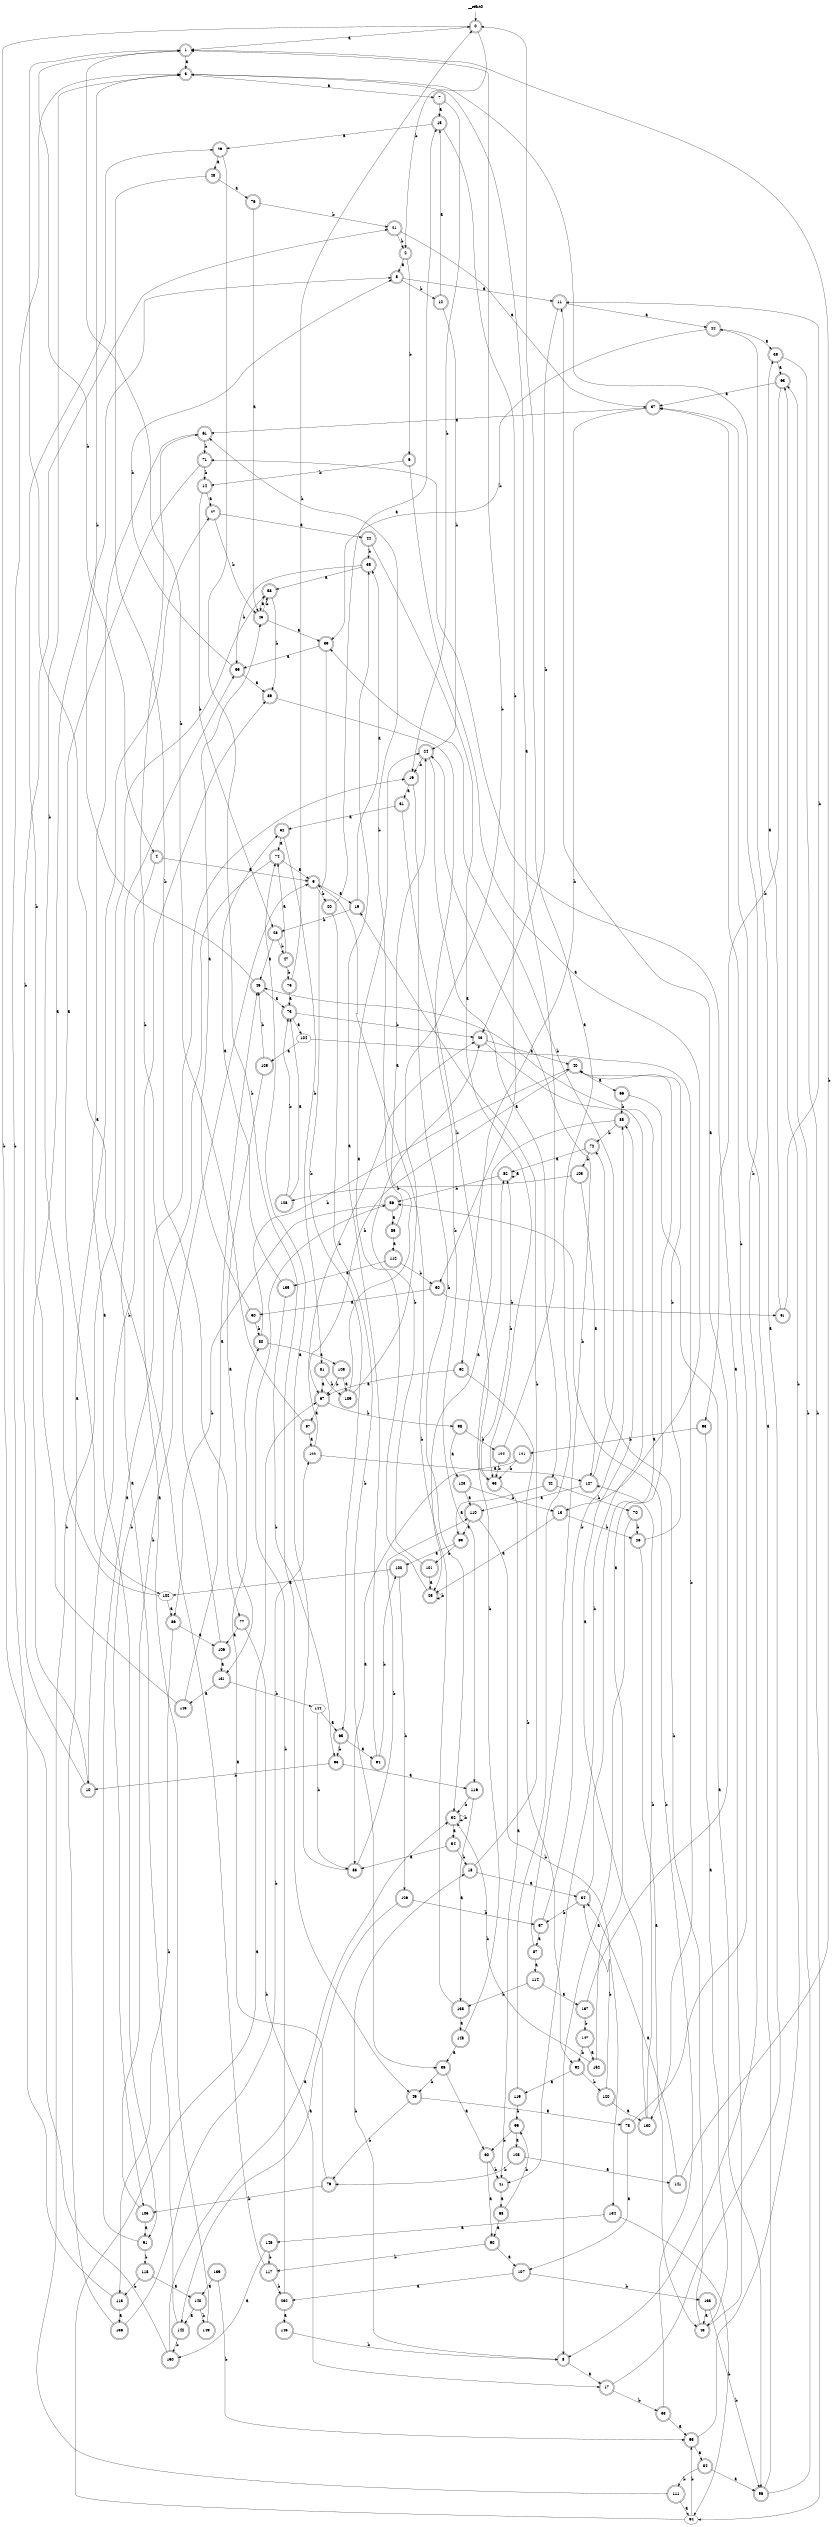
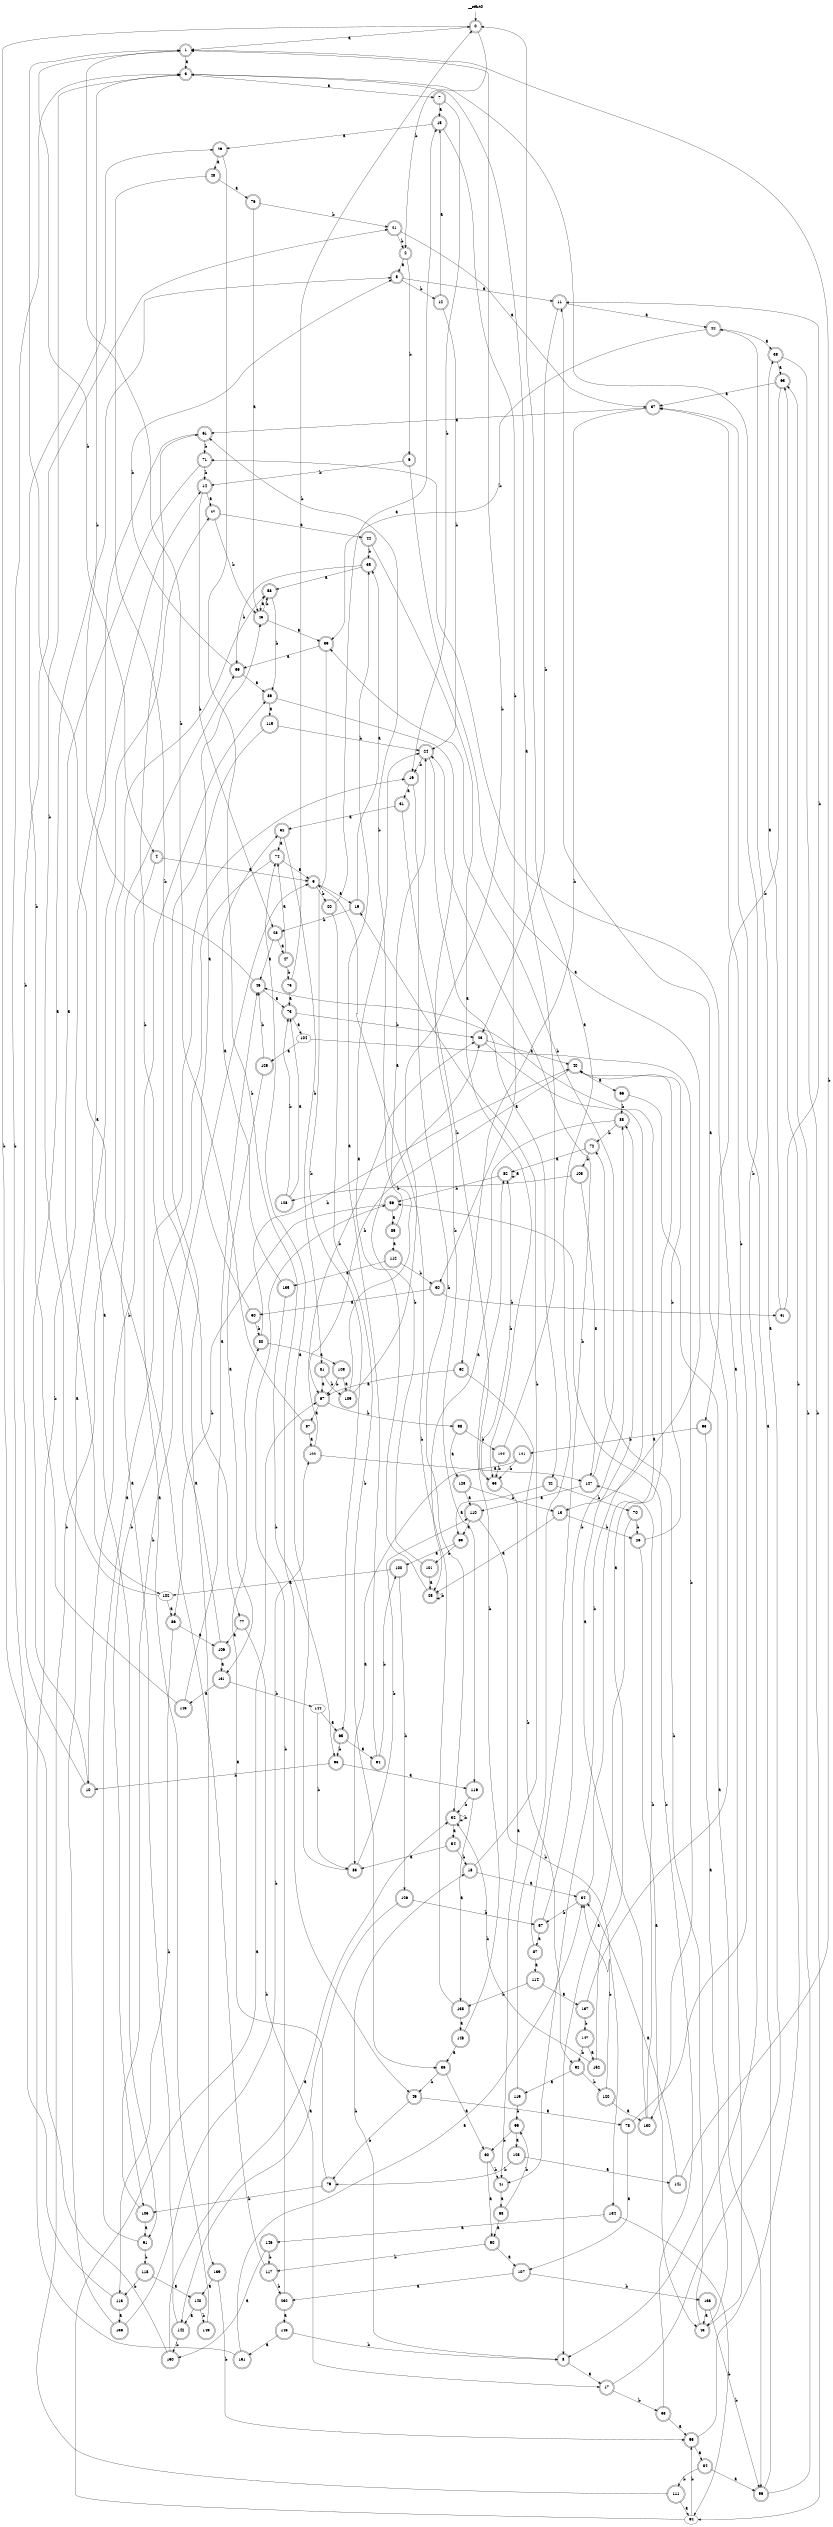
none -> (270, 724)
(283, 947) -> (283, 947)
none -> (242, 2360)
